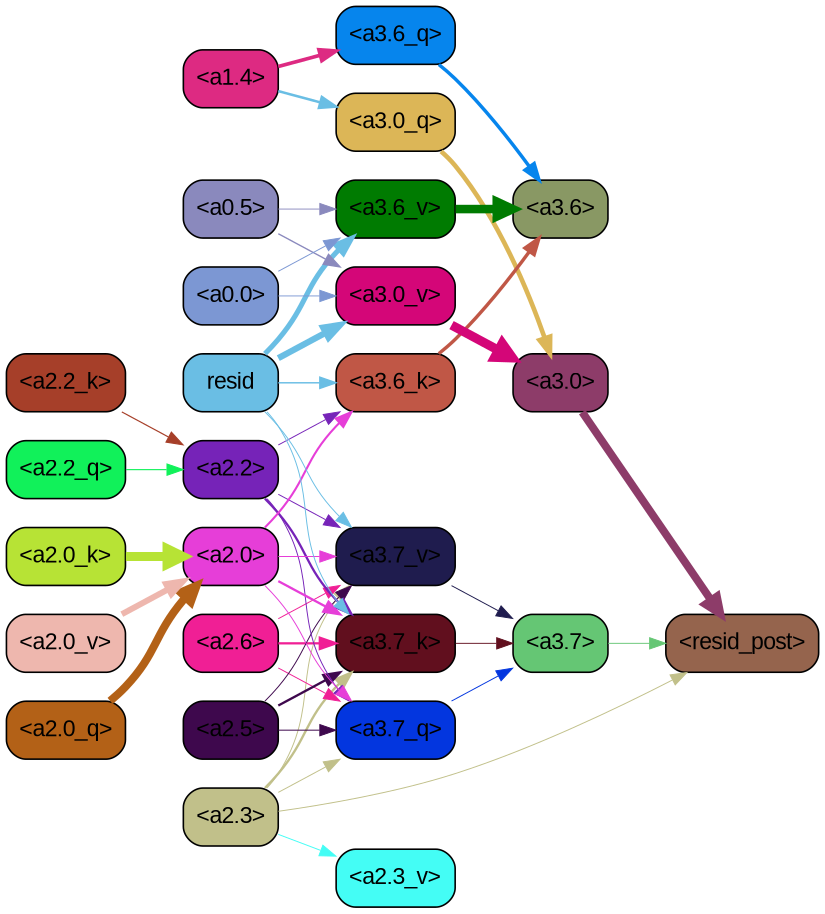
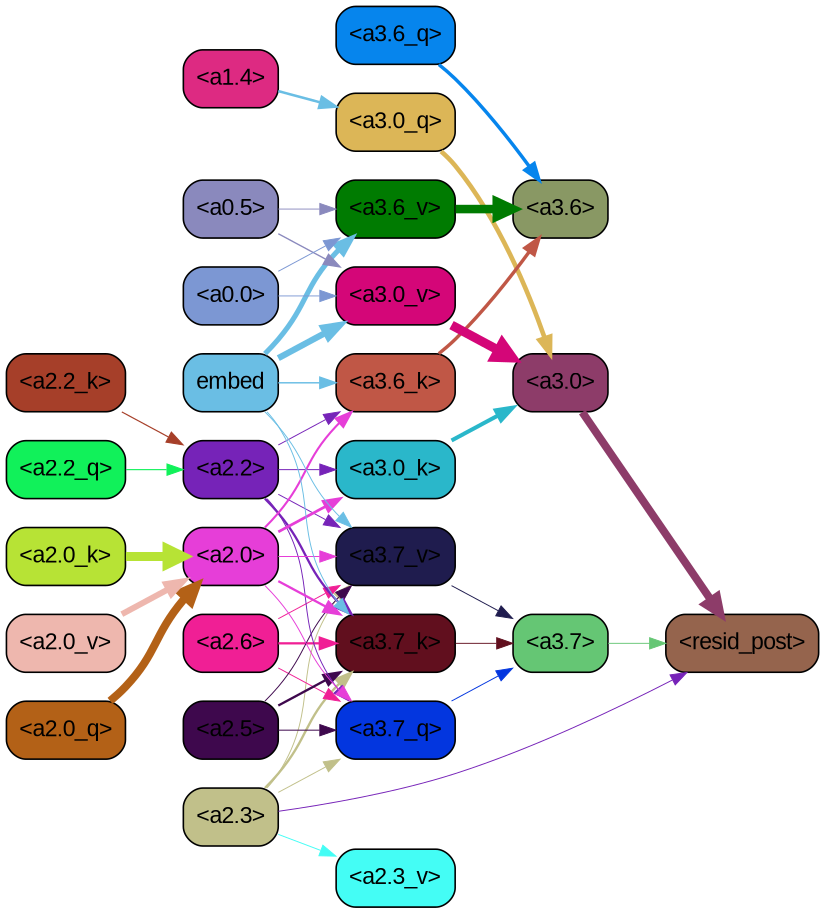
(299, 61) -> none
(231, 383) -> (231, 383)
none -> (396, 470)
(482, 765) -> (482, 765)
